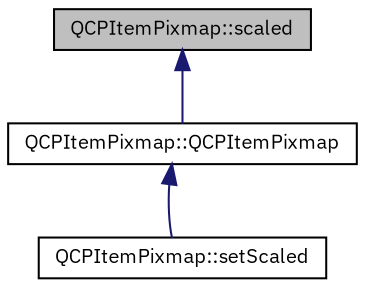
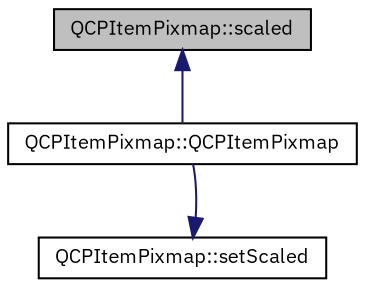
(169, 211) -> (196, 191)
